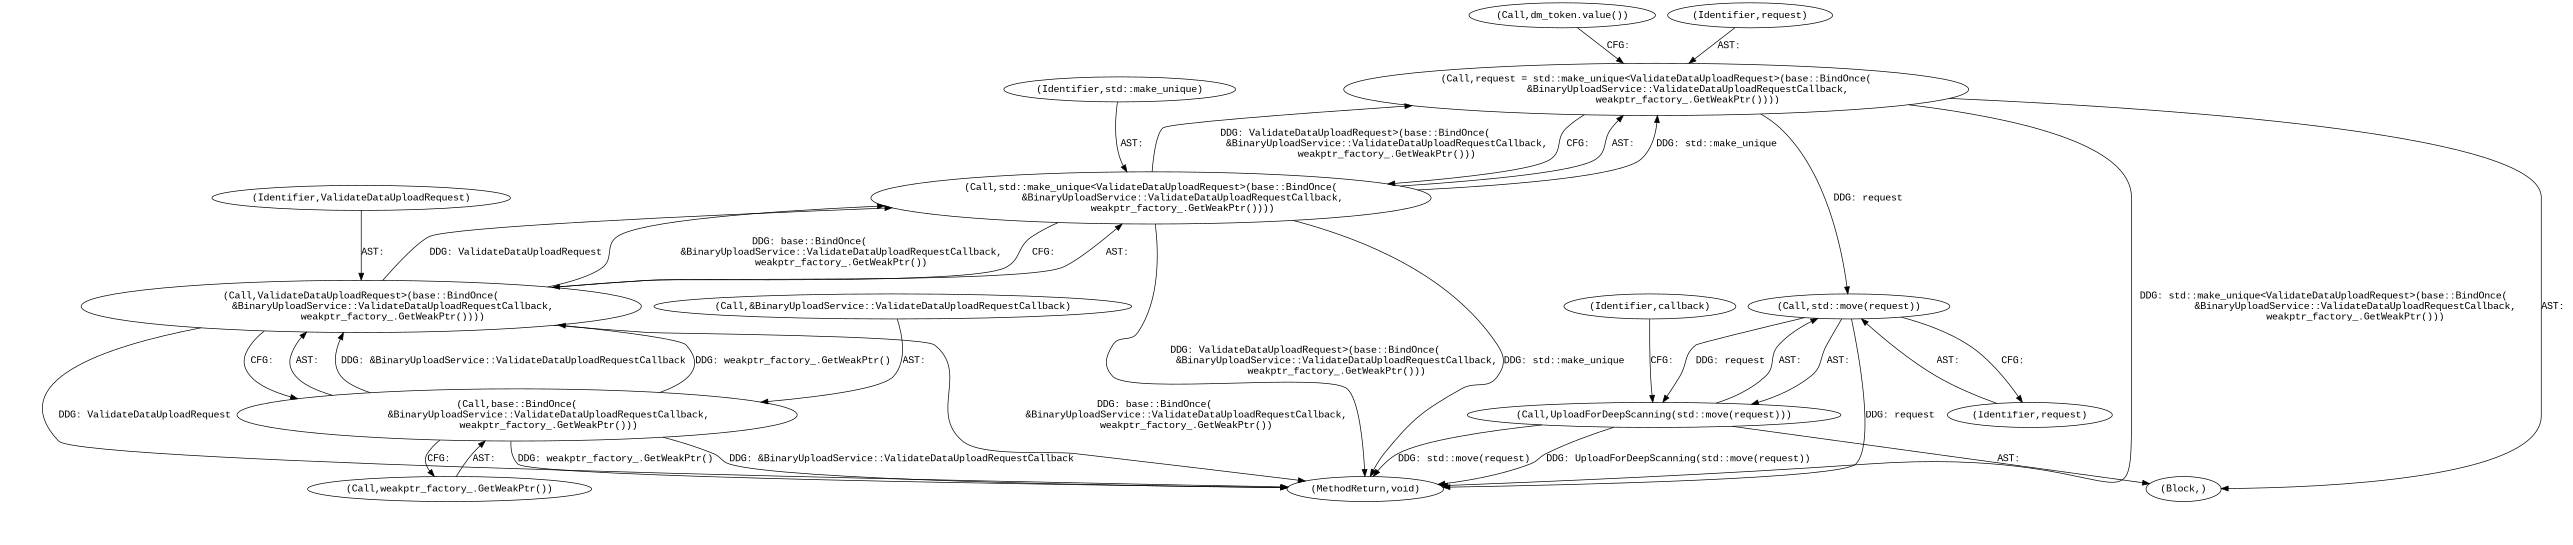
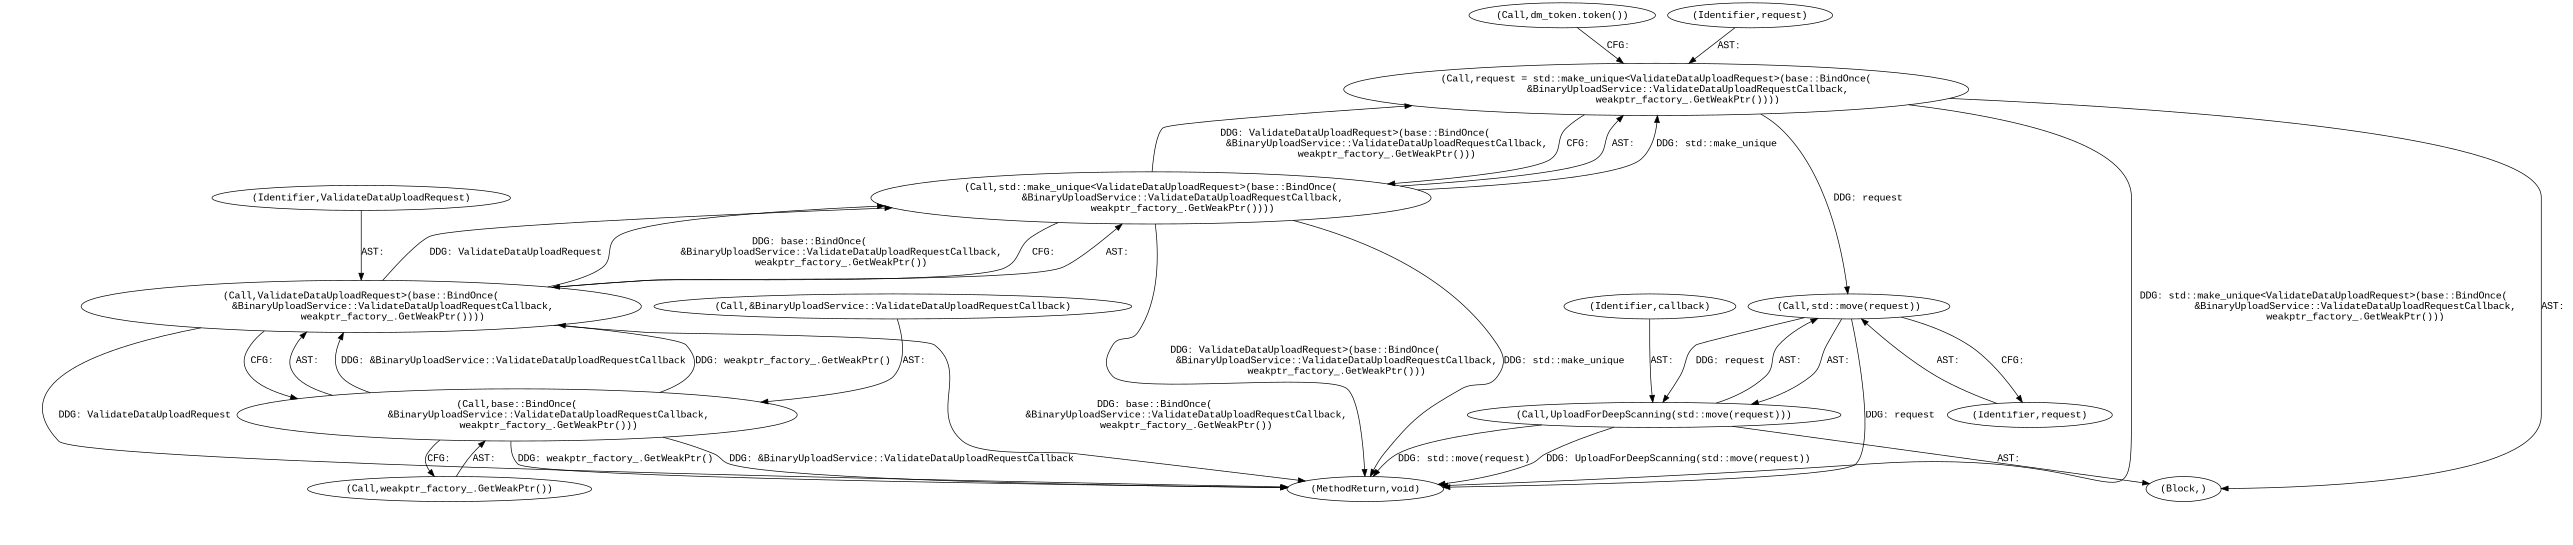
(1562, 15) -> (1562, 15)
(1120, 89) -> none
(1665, 361) -> (1665, 361)
